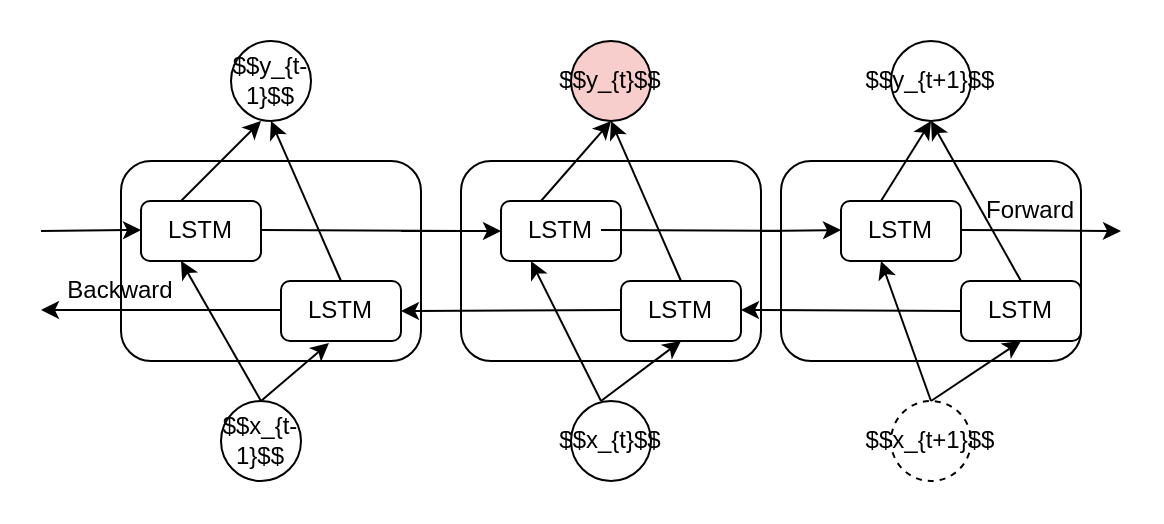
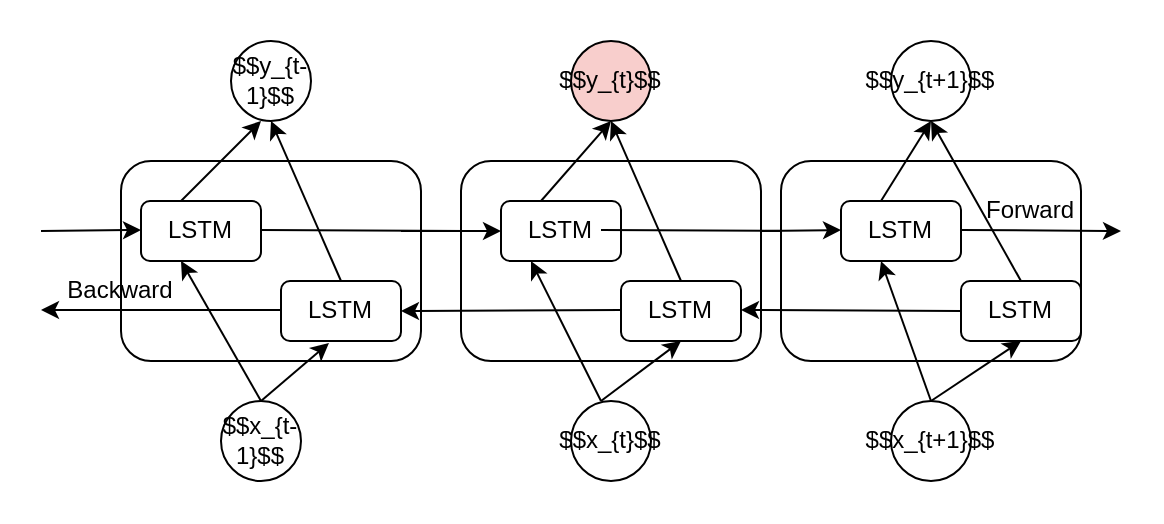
(931, 441) -> (931, 441)
